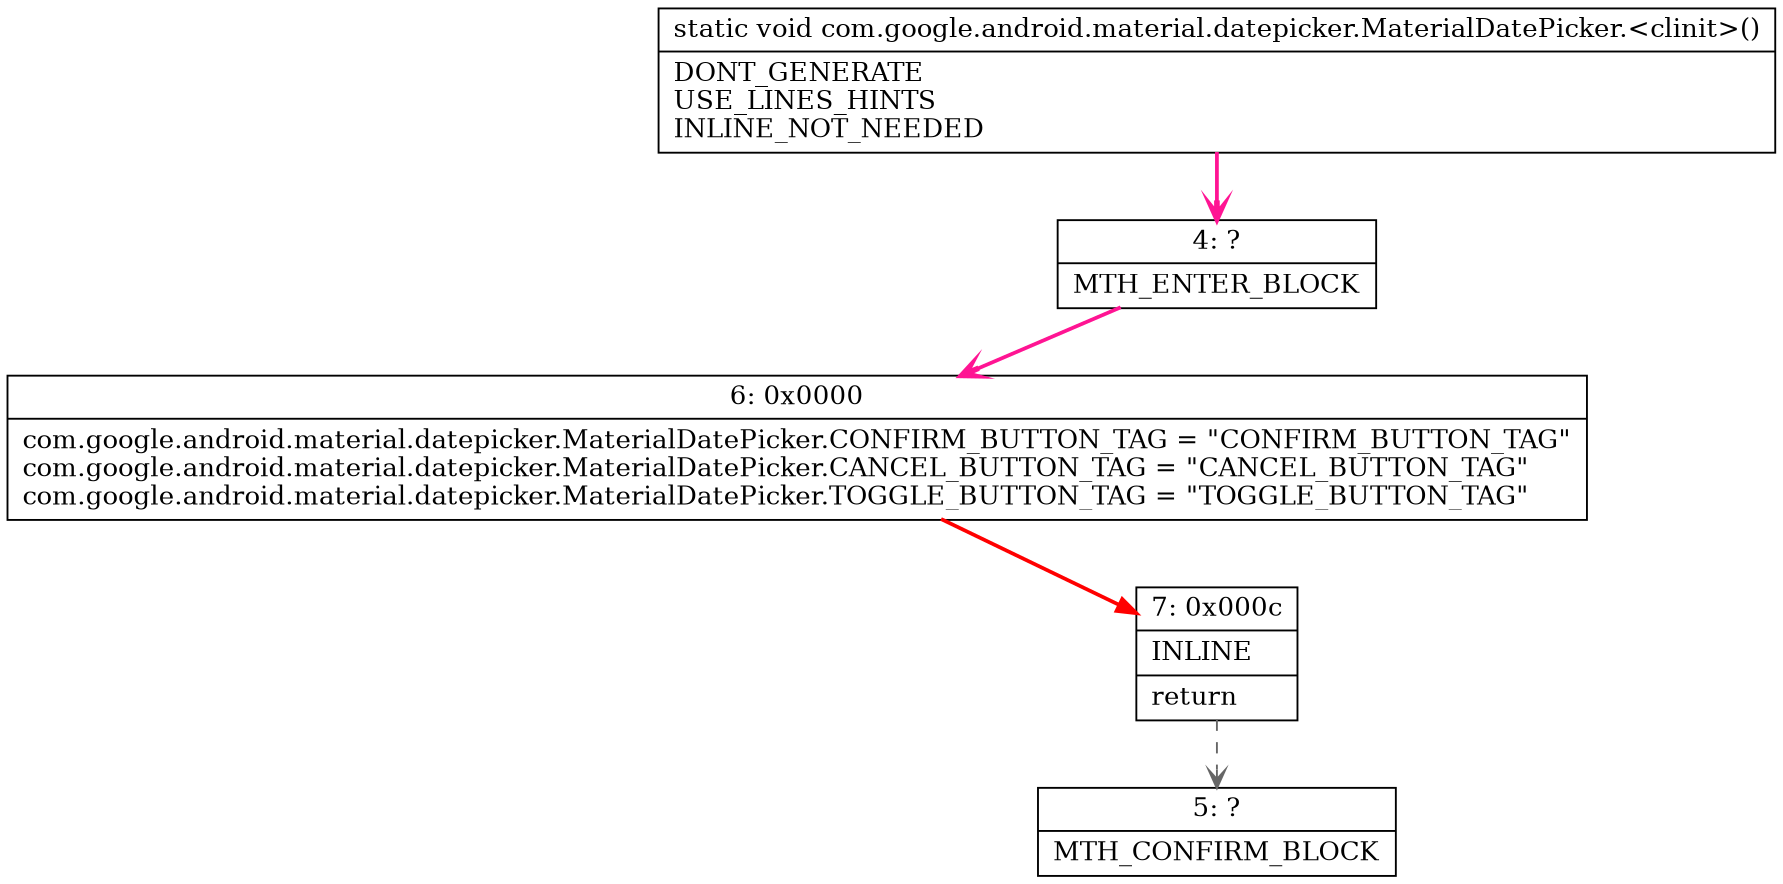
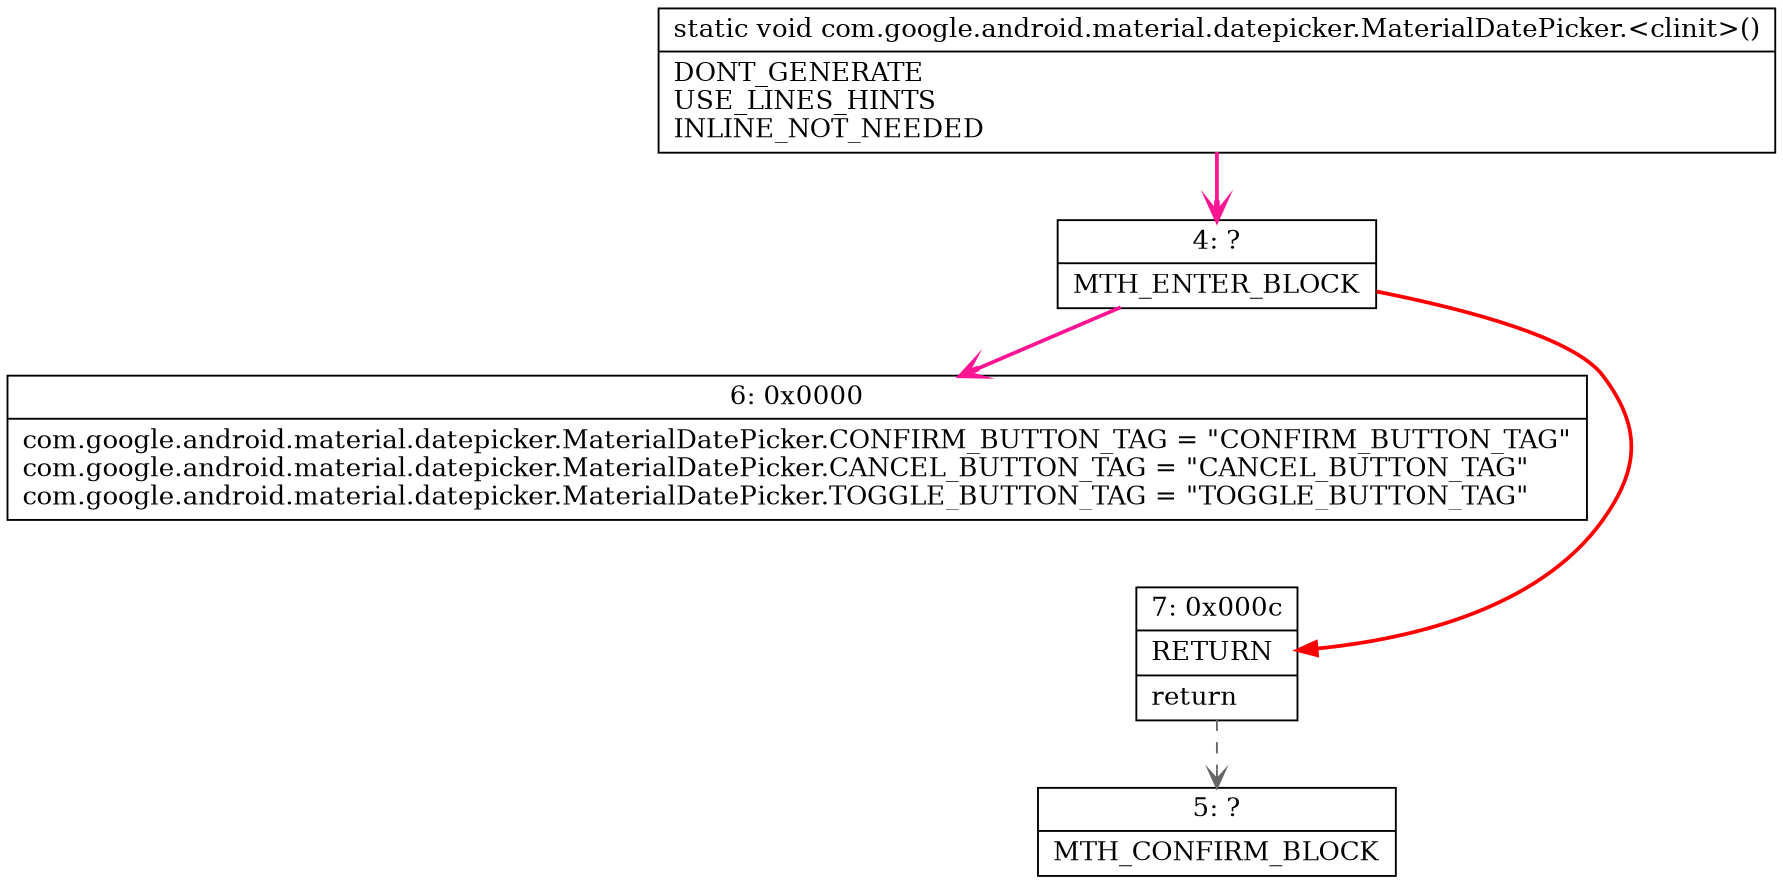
(1030, 562) -> (1623, 486)
(1203, 652) -> (1212, 652)
